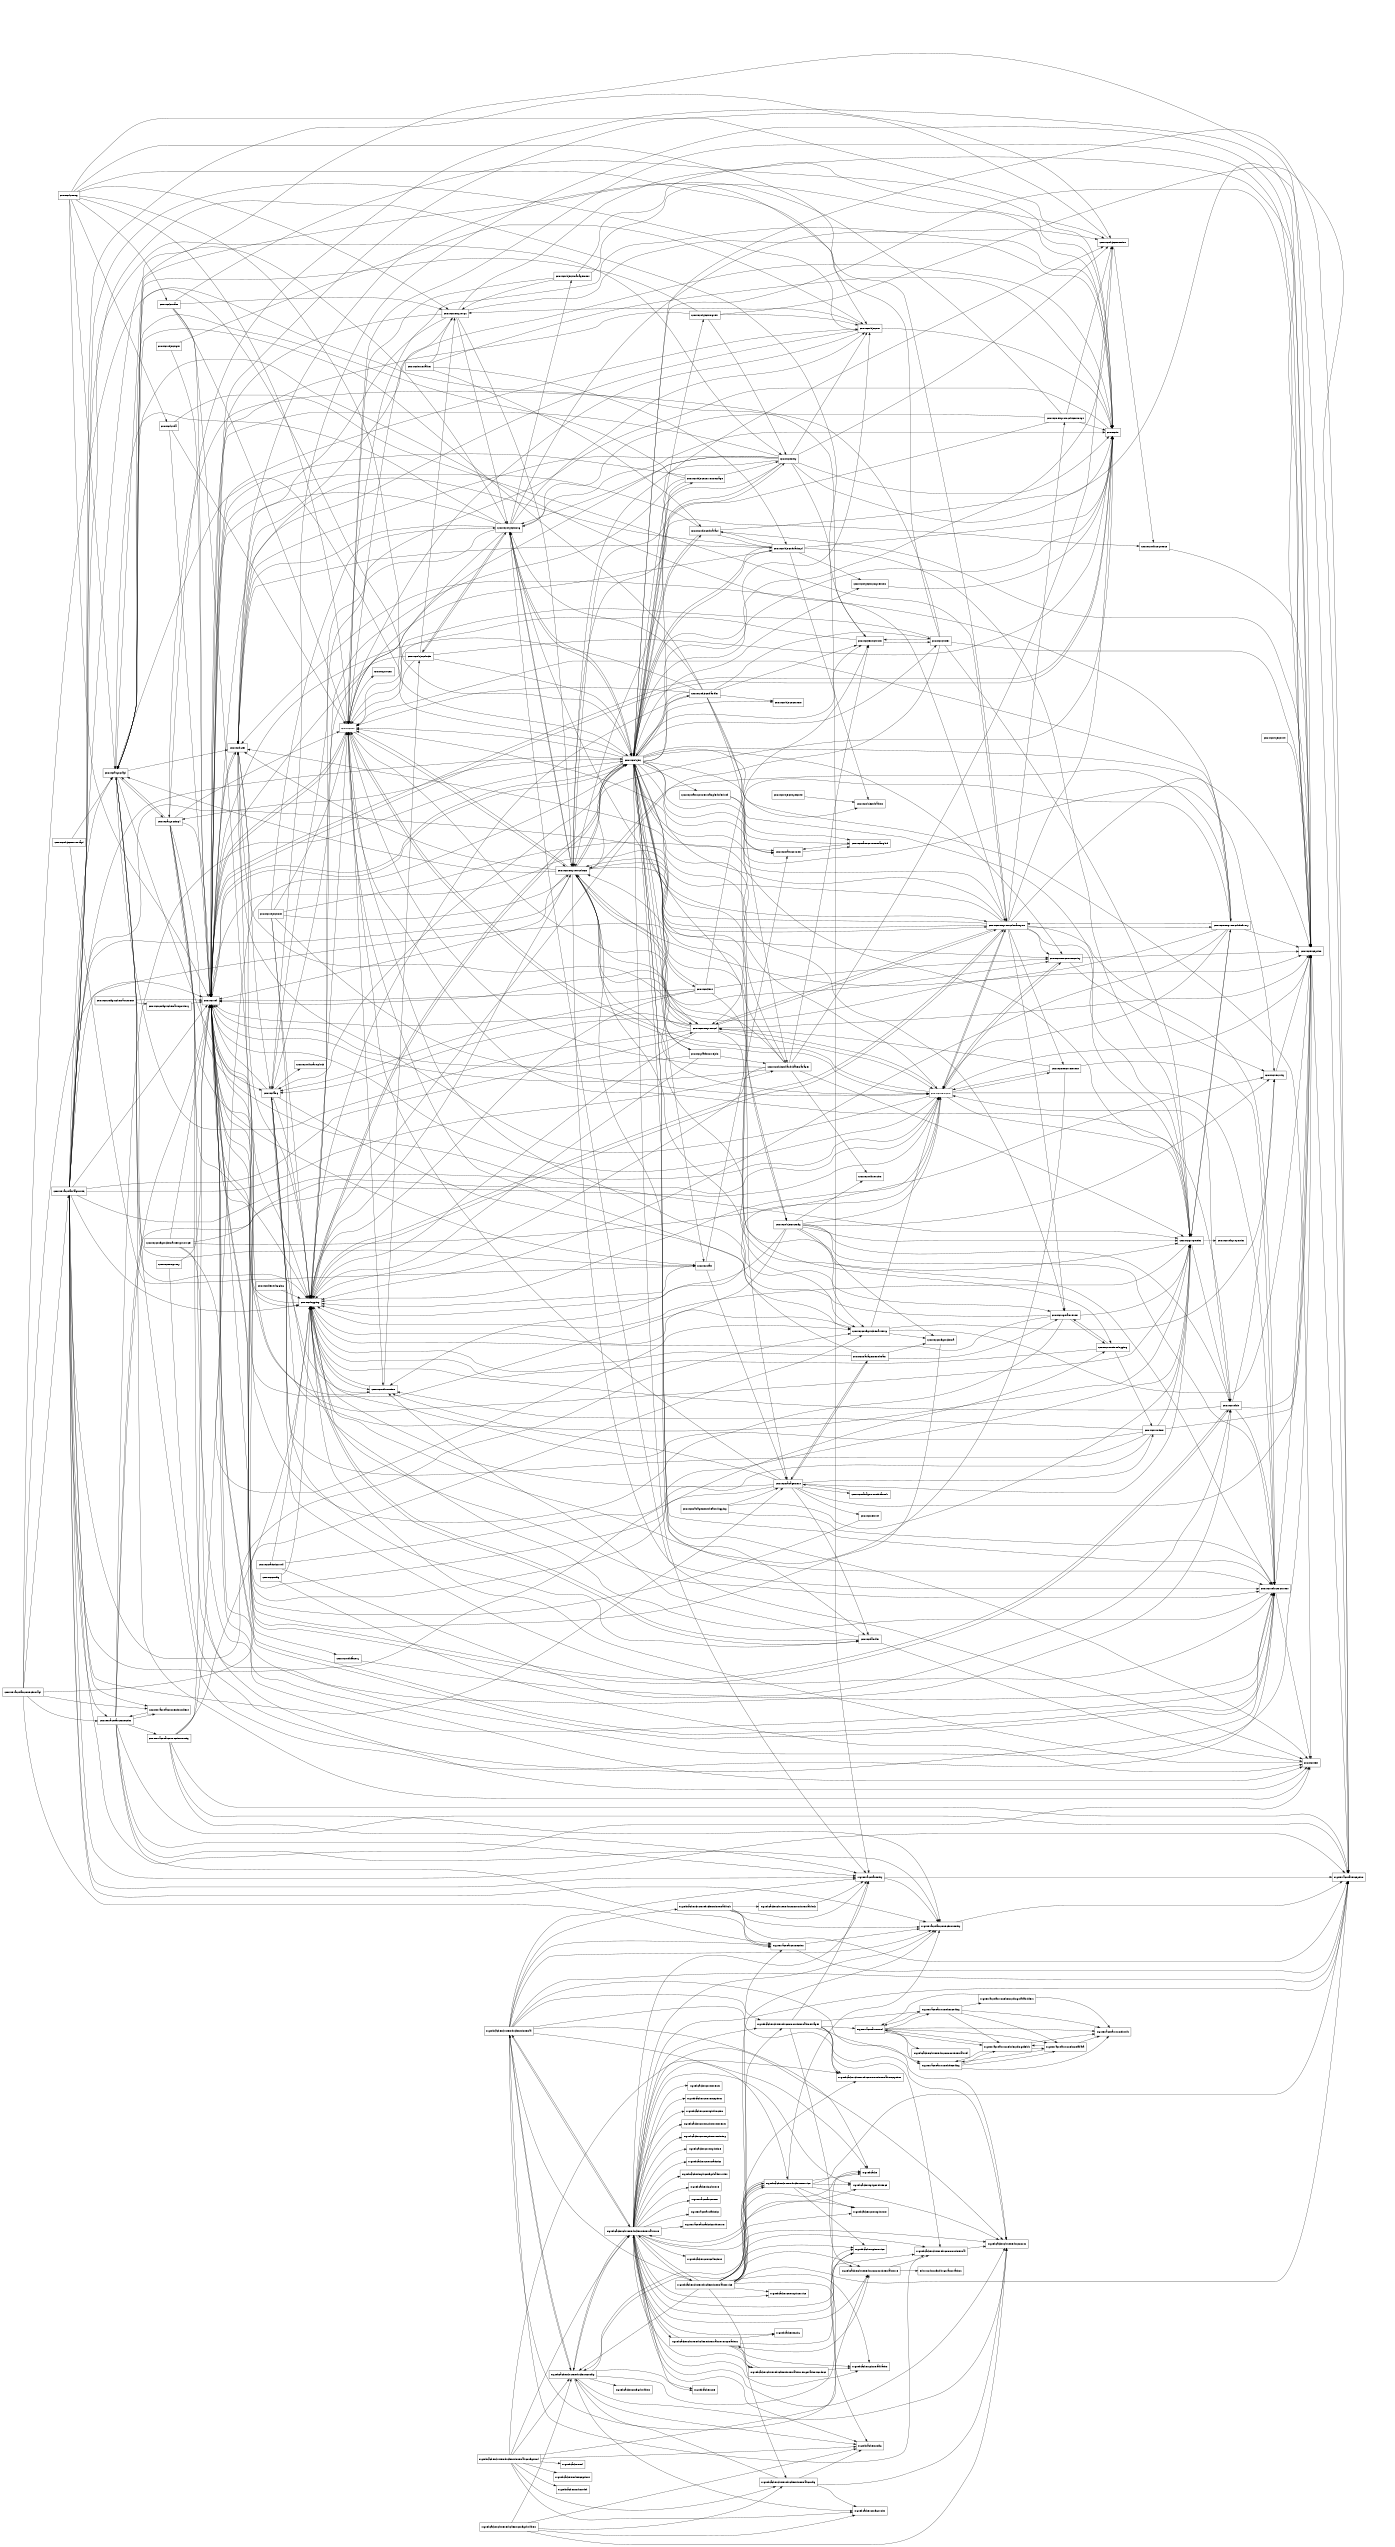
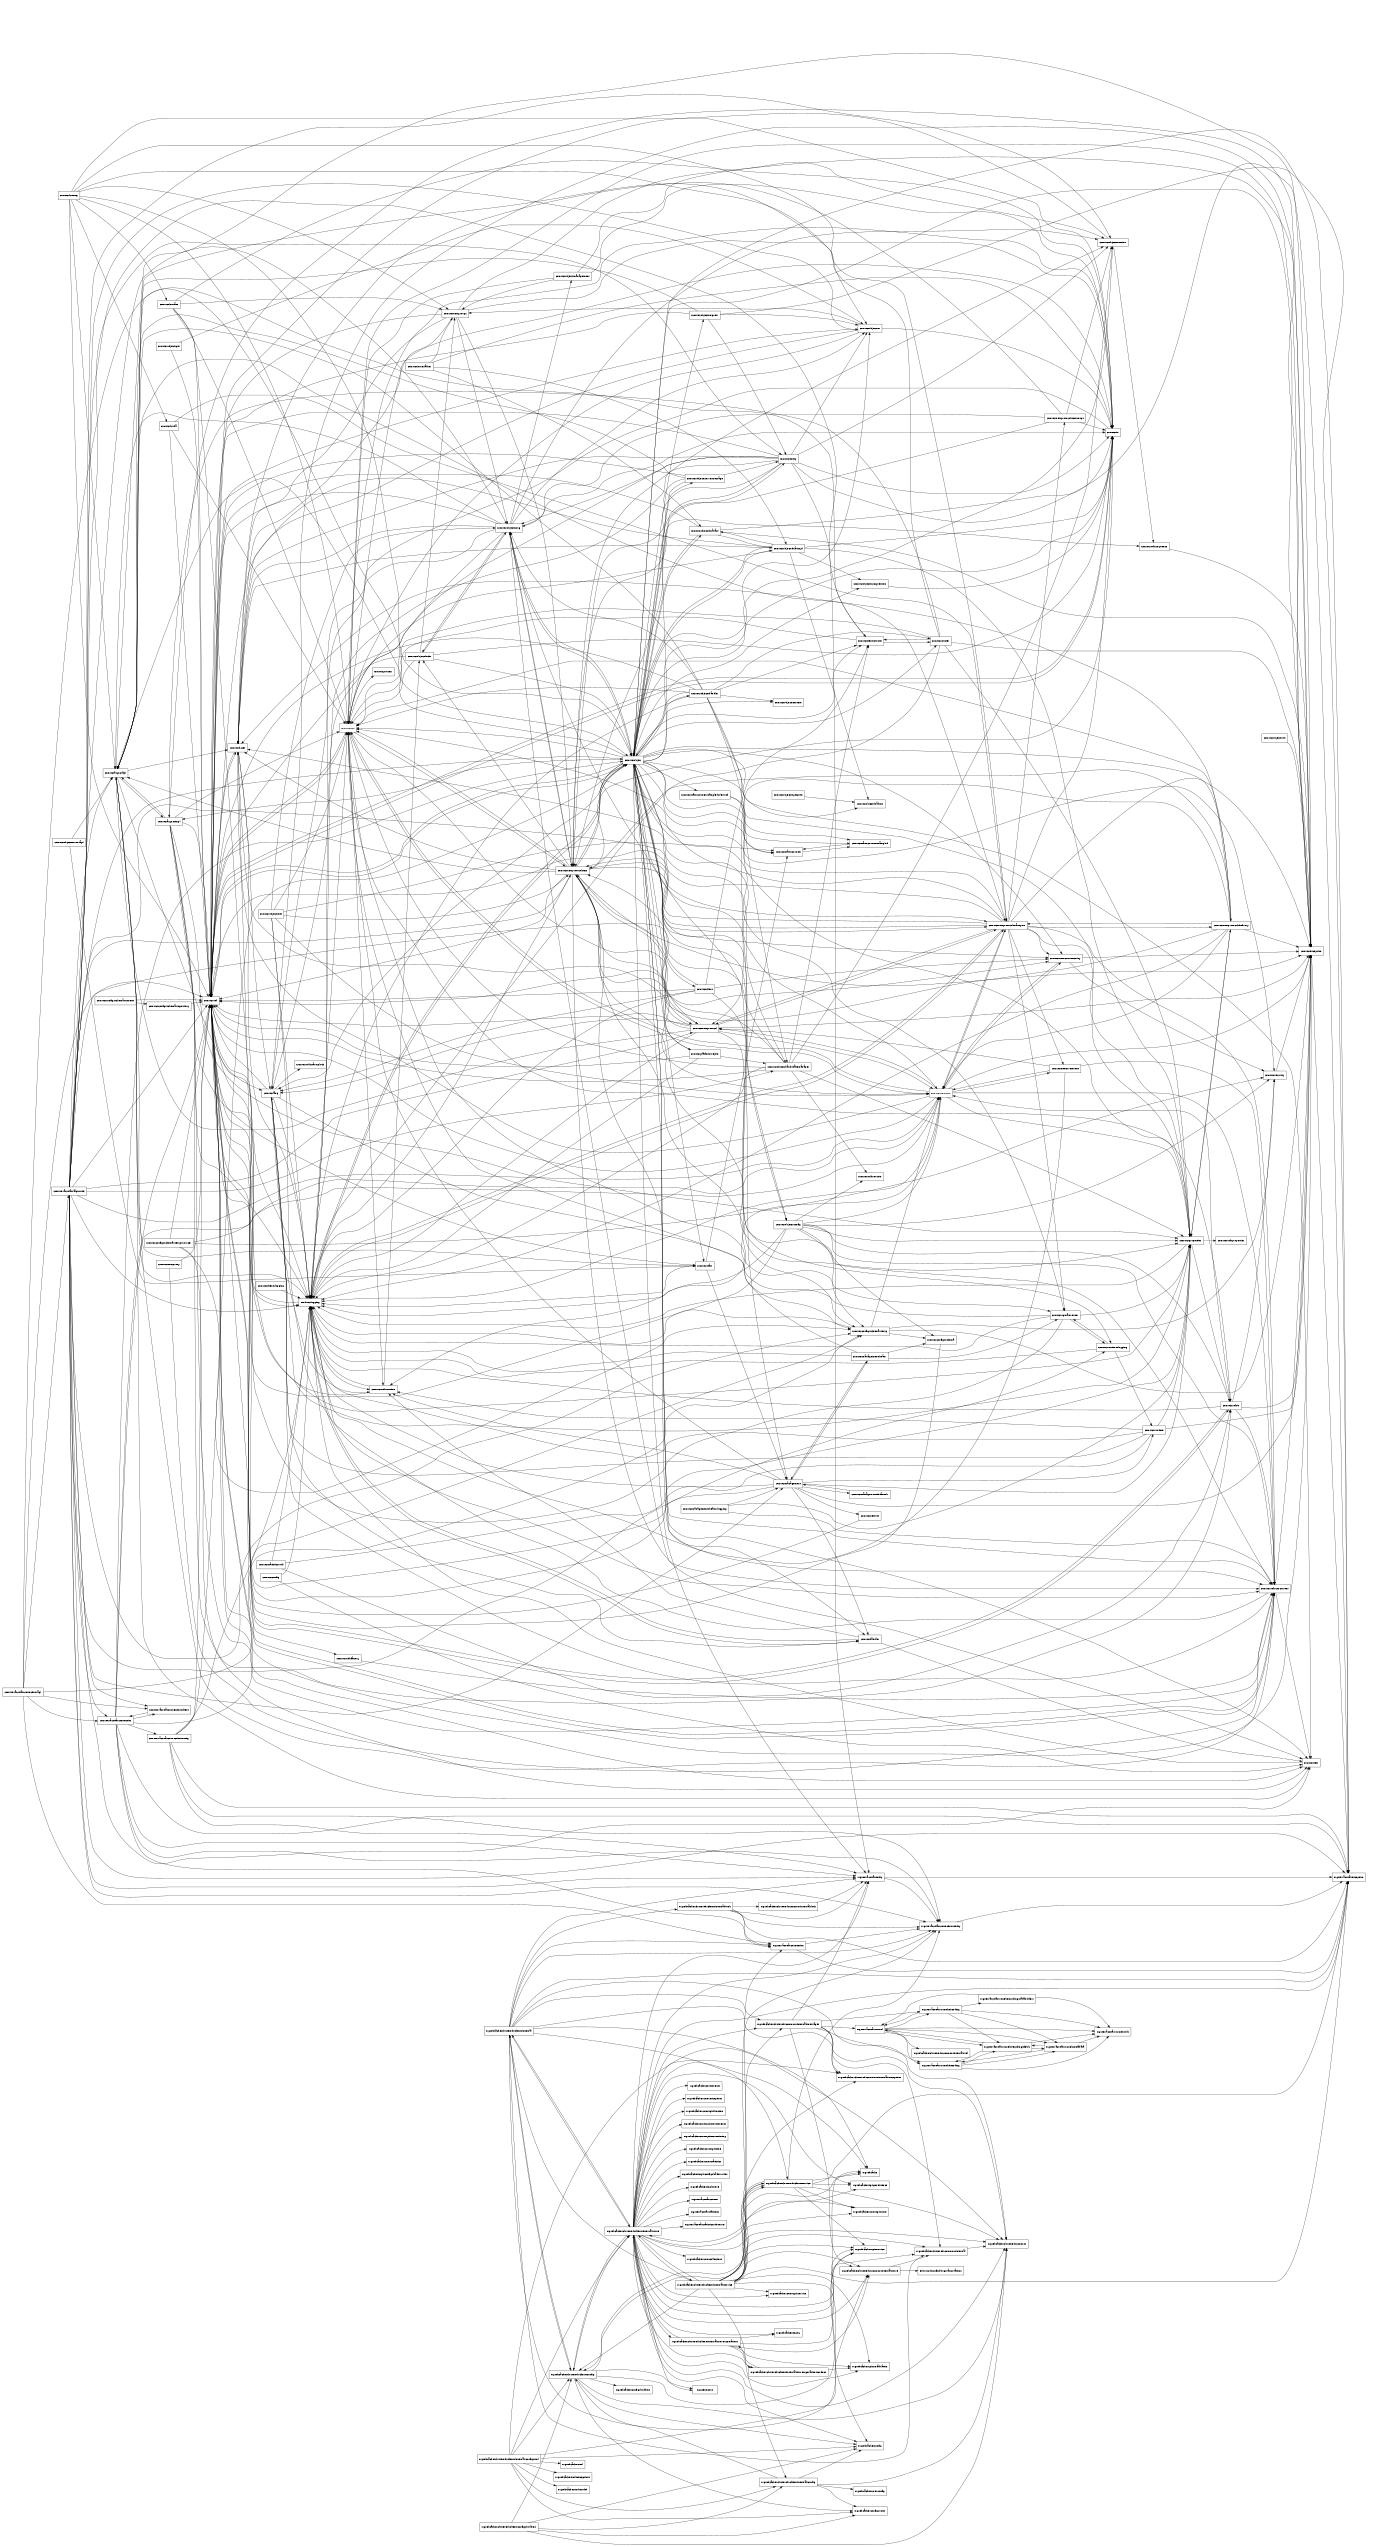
none -> (501, 770)
(310, 1302) -> (310, 1302)
none -> (434, 1529)
(705, 2390) -> (705, 2390)
none -> (870, 2491)
